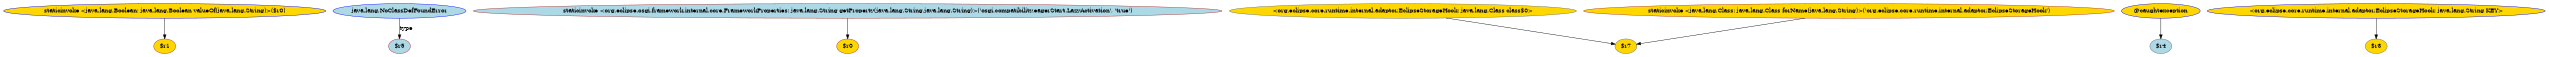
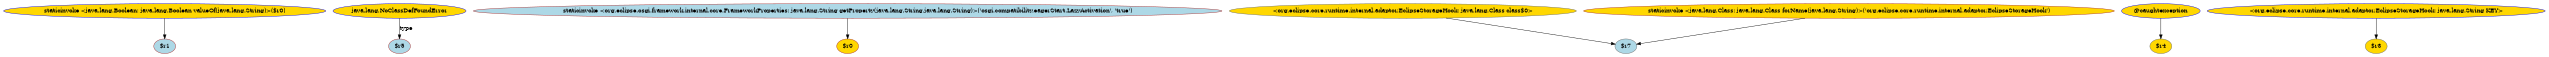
(400, 11) -> (400, 11)
(165, 46) -> (165, 46)
(1626, 46) -> (1626, 46)
(2161, 46) -> (2161, 46)
